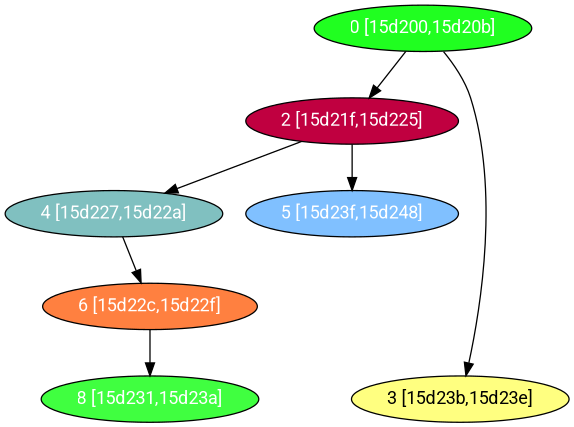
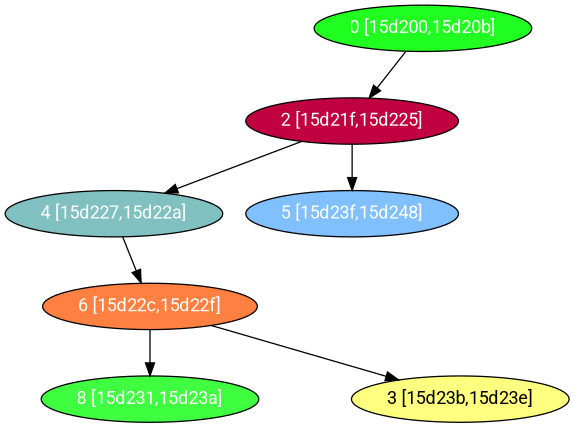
(486, 203) -> (299, 351)
